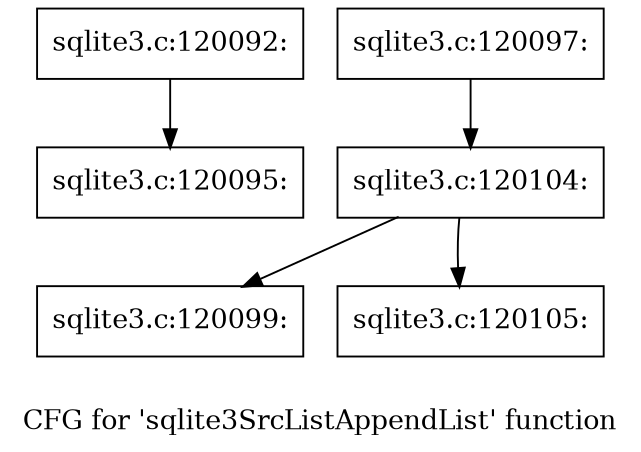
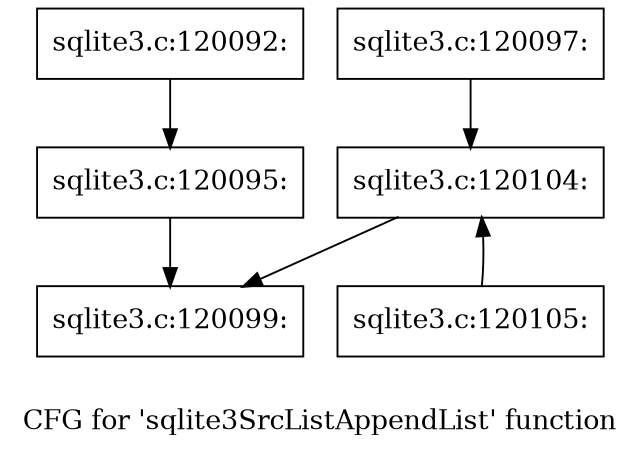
none -> (170, 243)
(458, 243) -> (483, 262)
